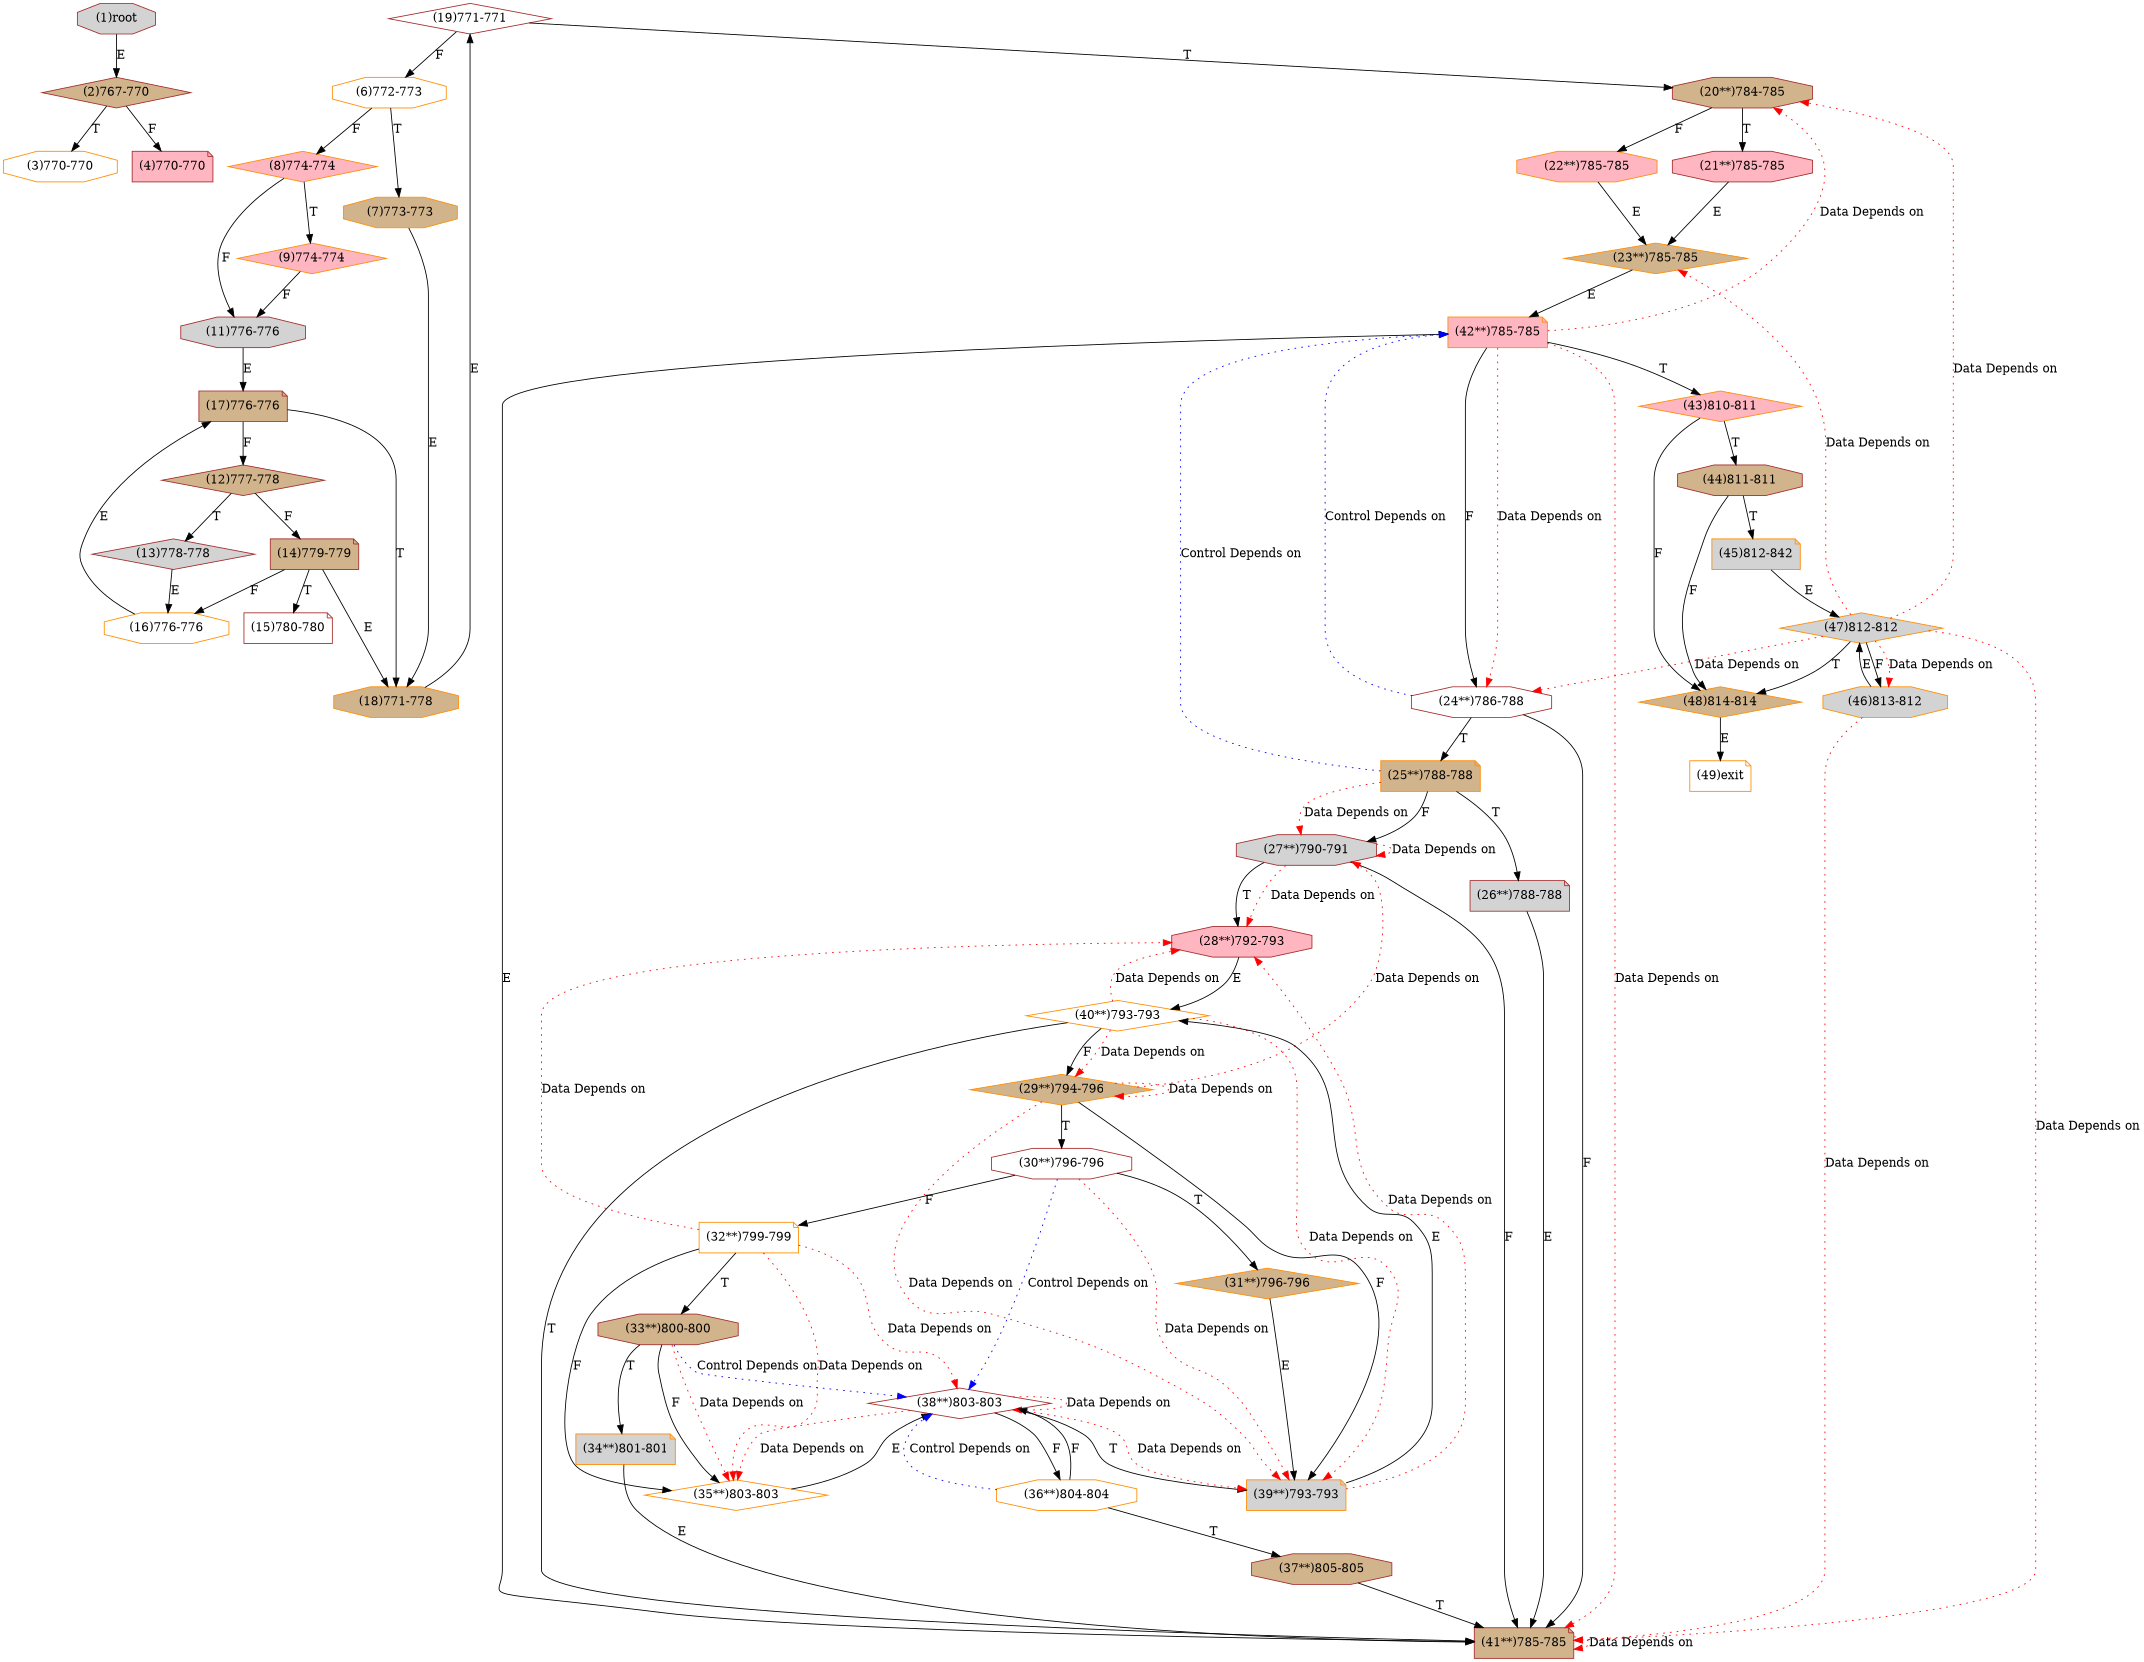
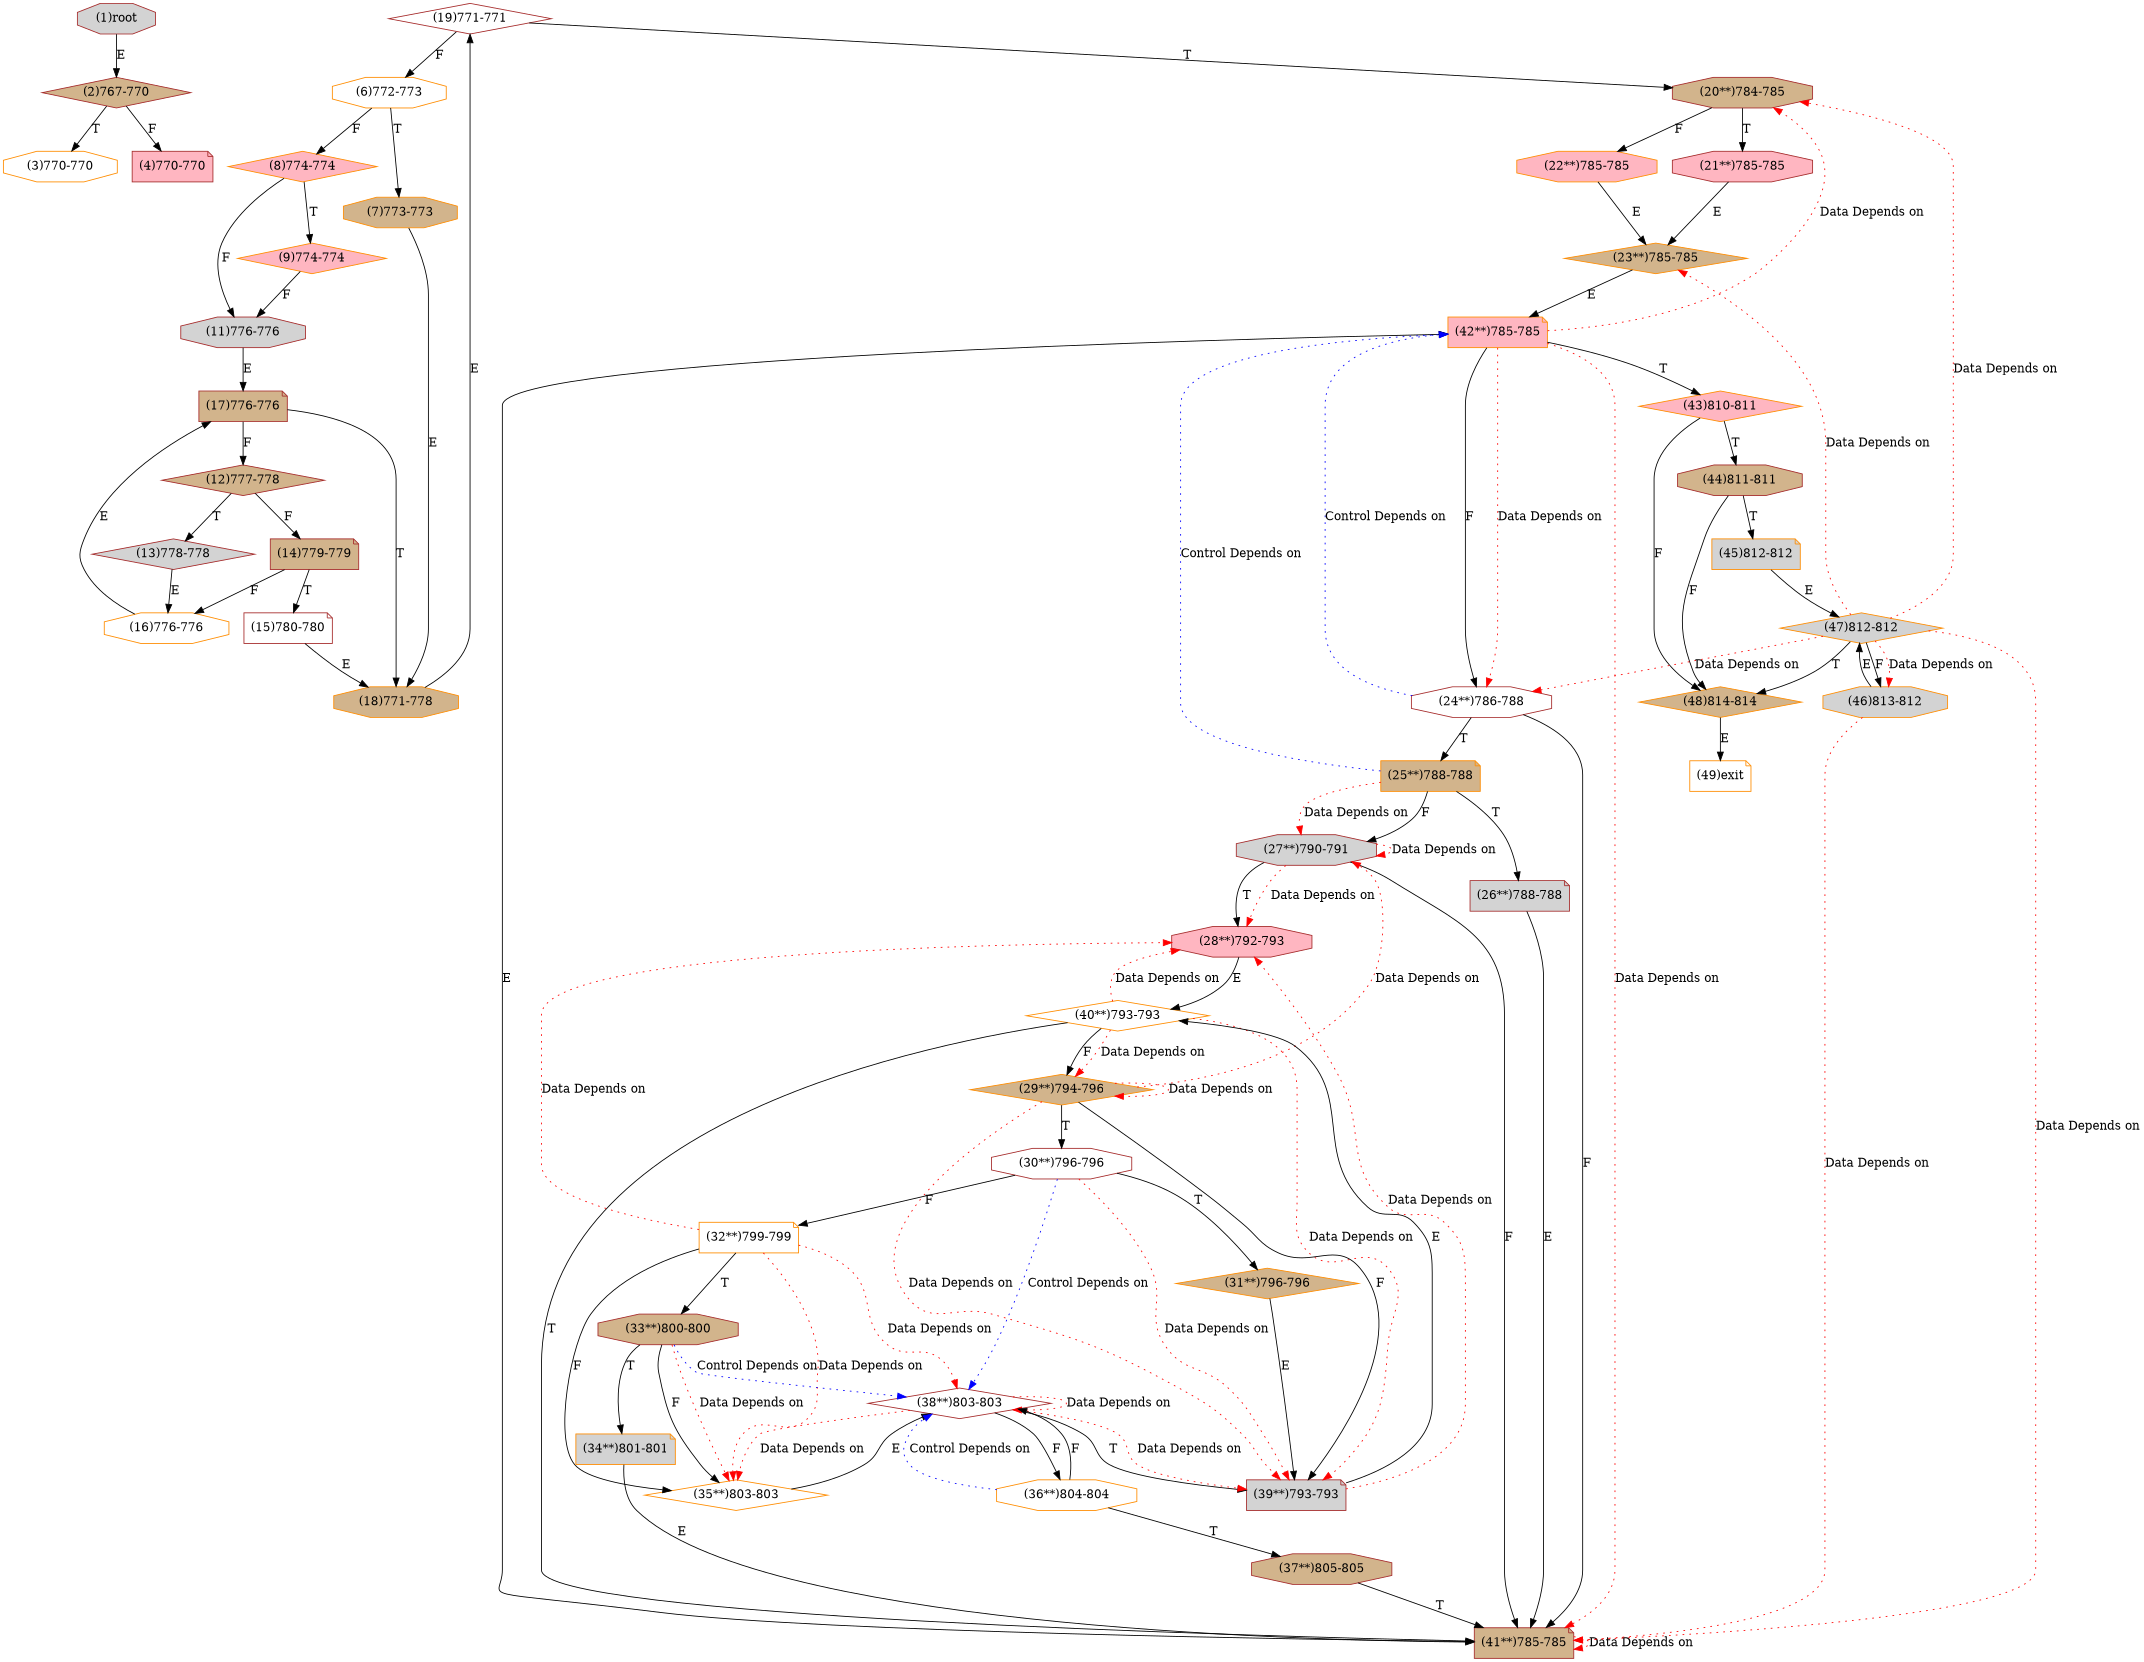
(1756, 554) -> (1756, 554)
(353, 624) -> (332, 665)
(1296, 1495) -> (1296, 1495)
